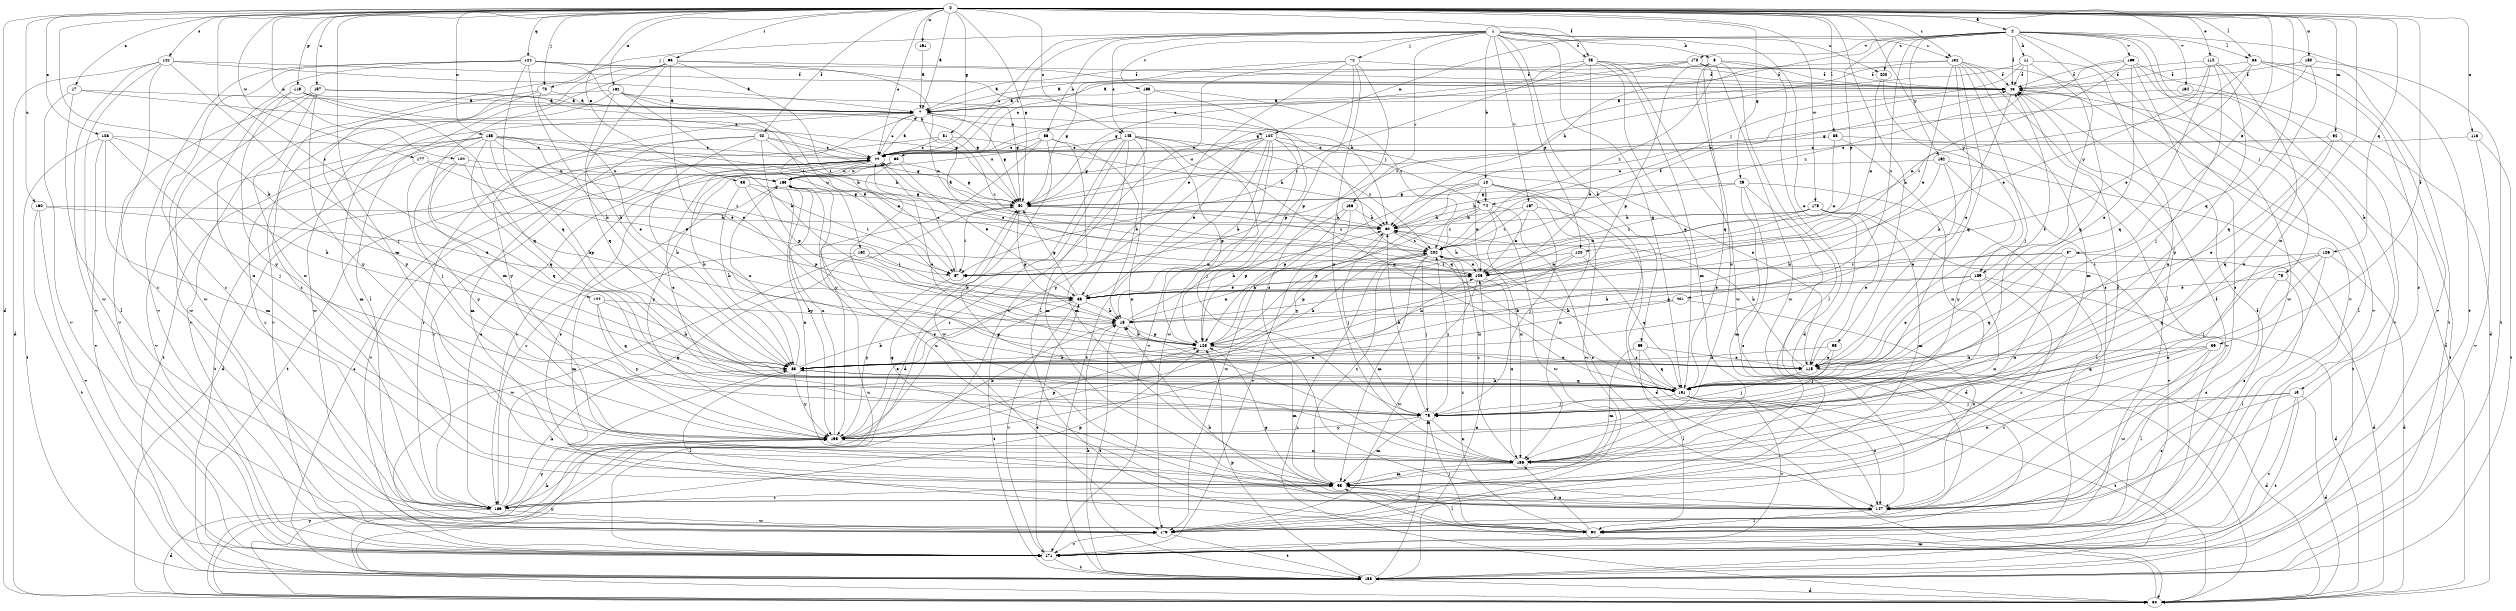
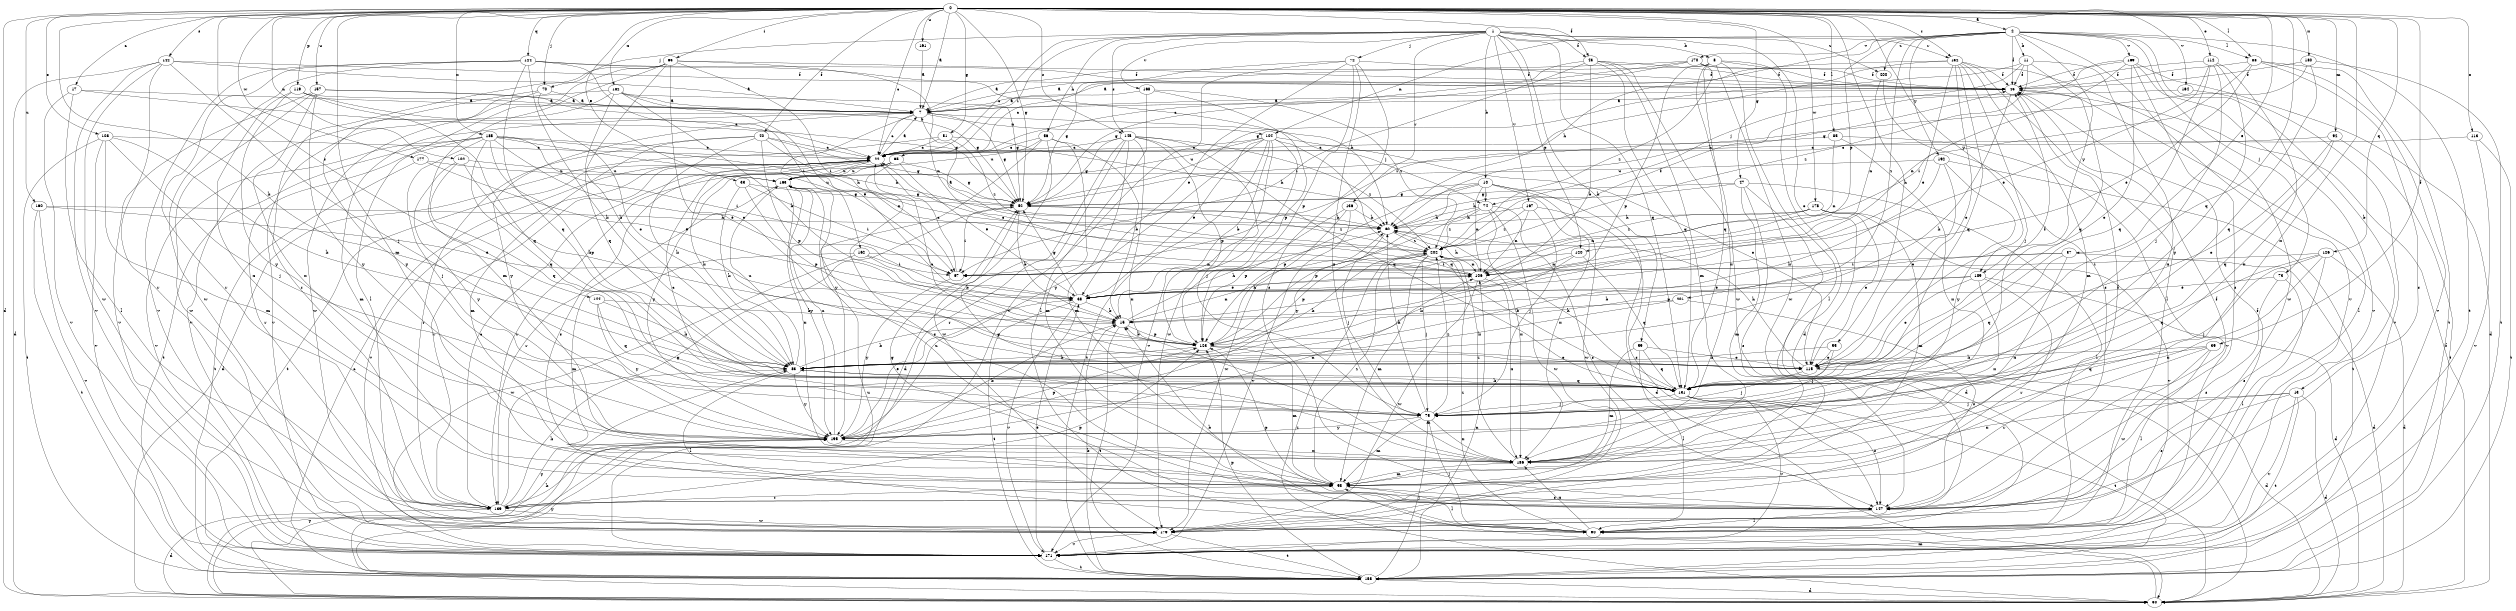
(1742, 183) -> (1742, 183)
(1025, 264) -> (1025, 264)
